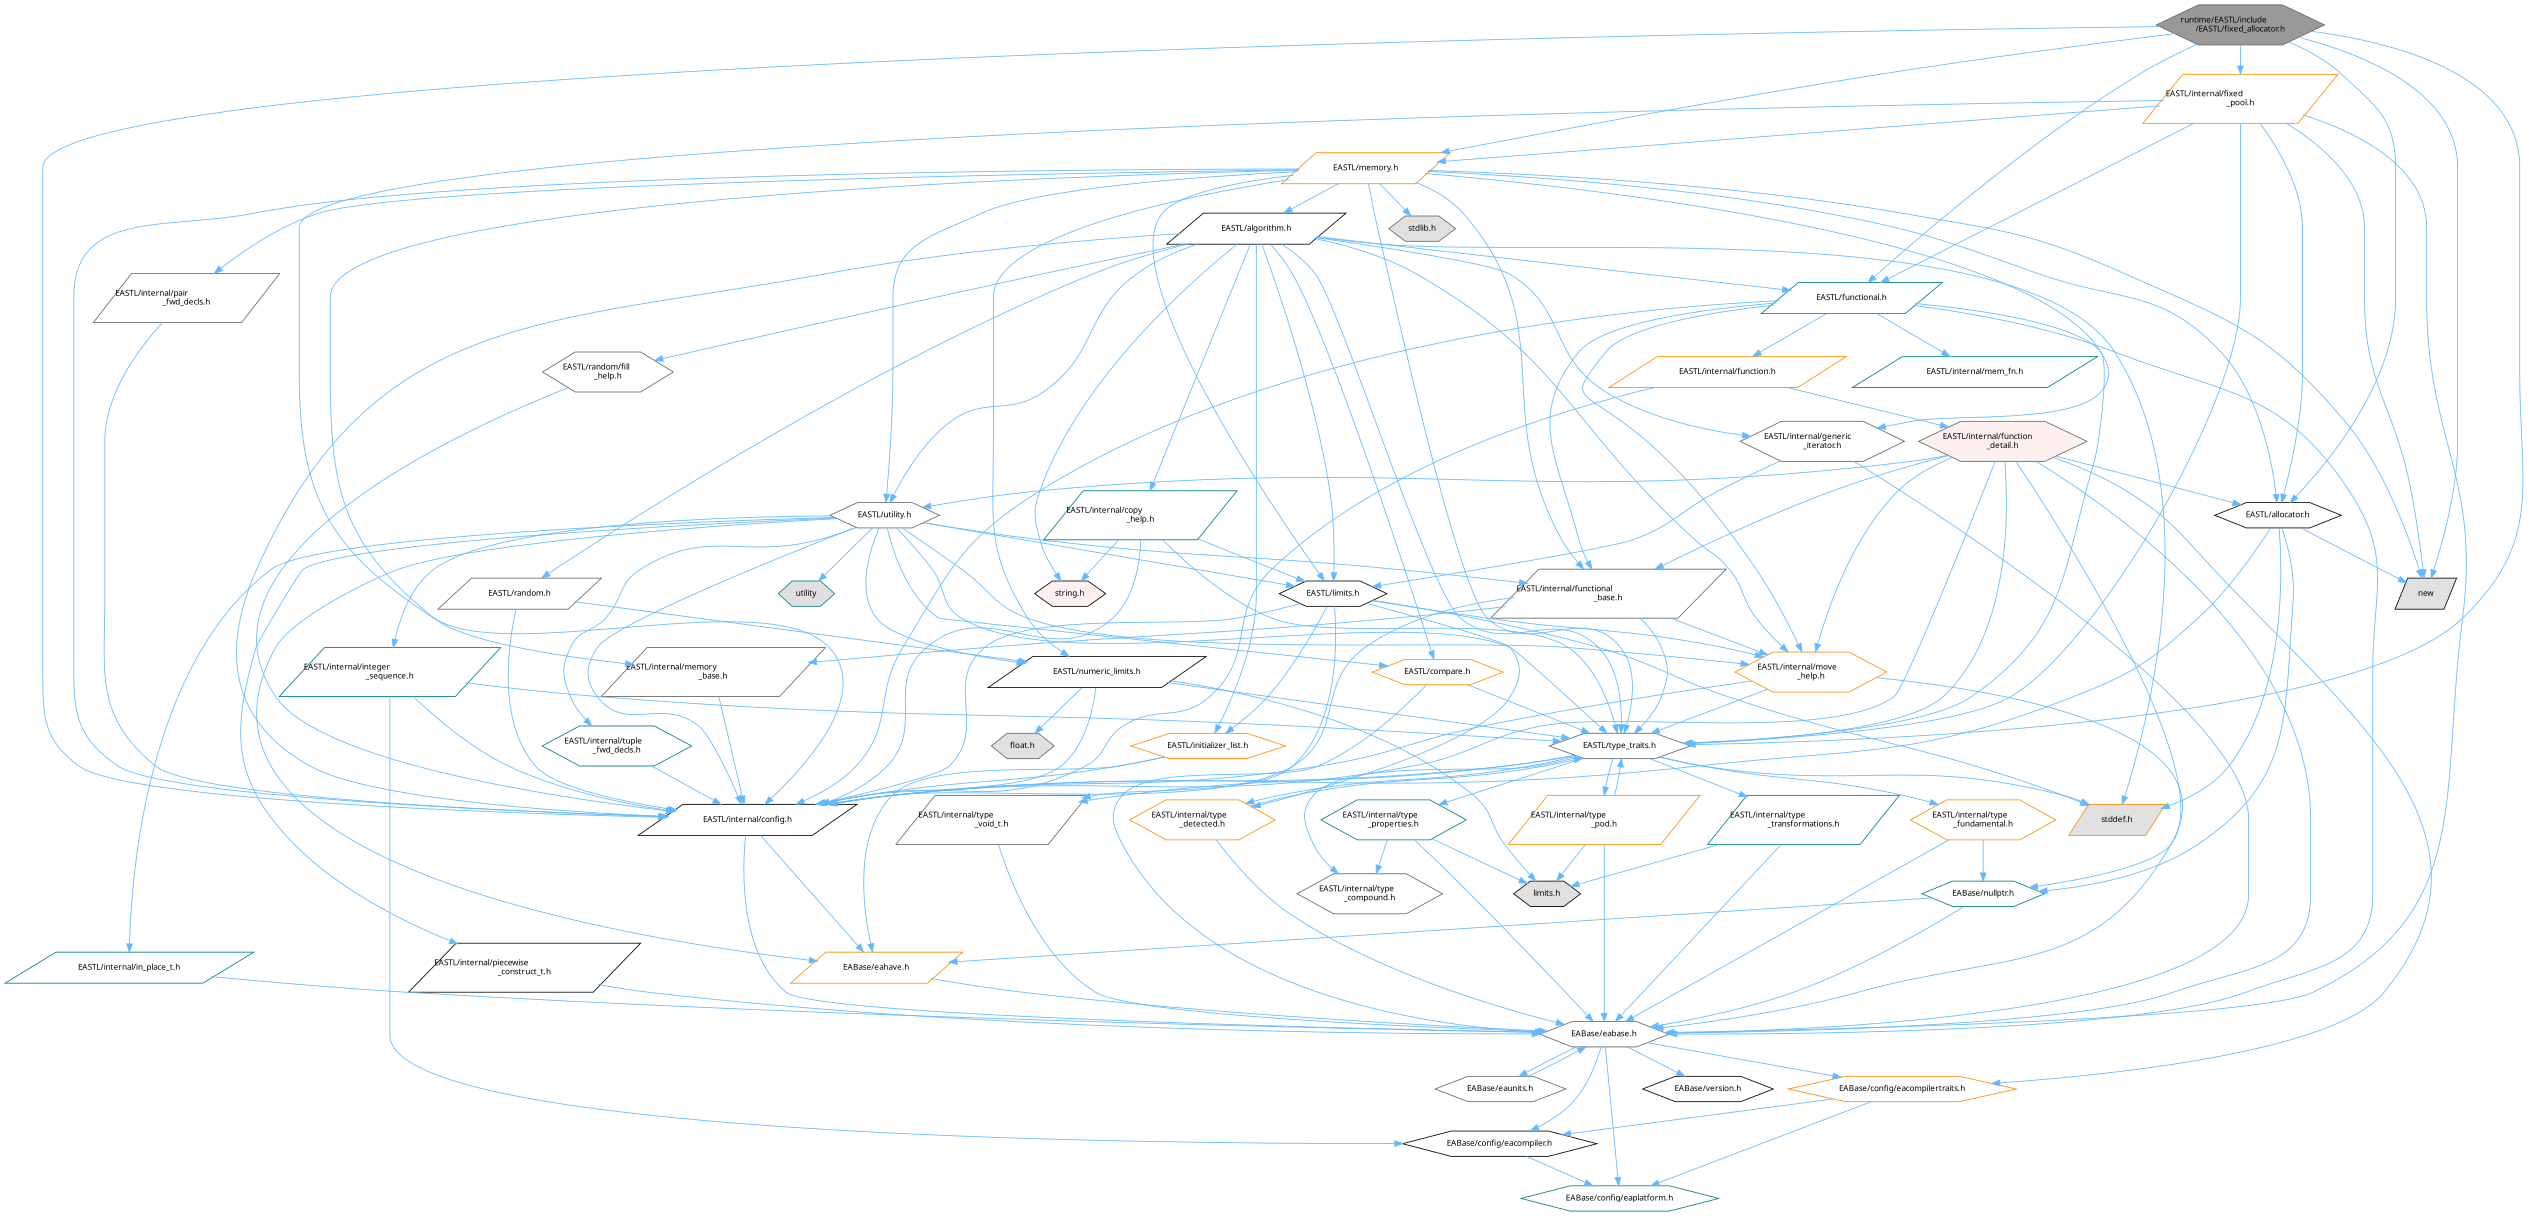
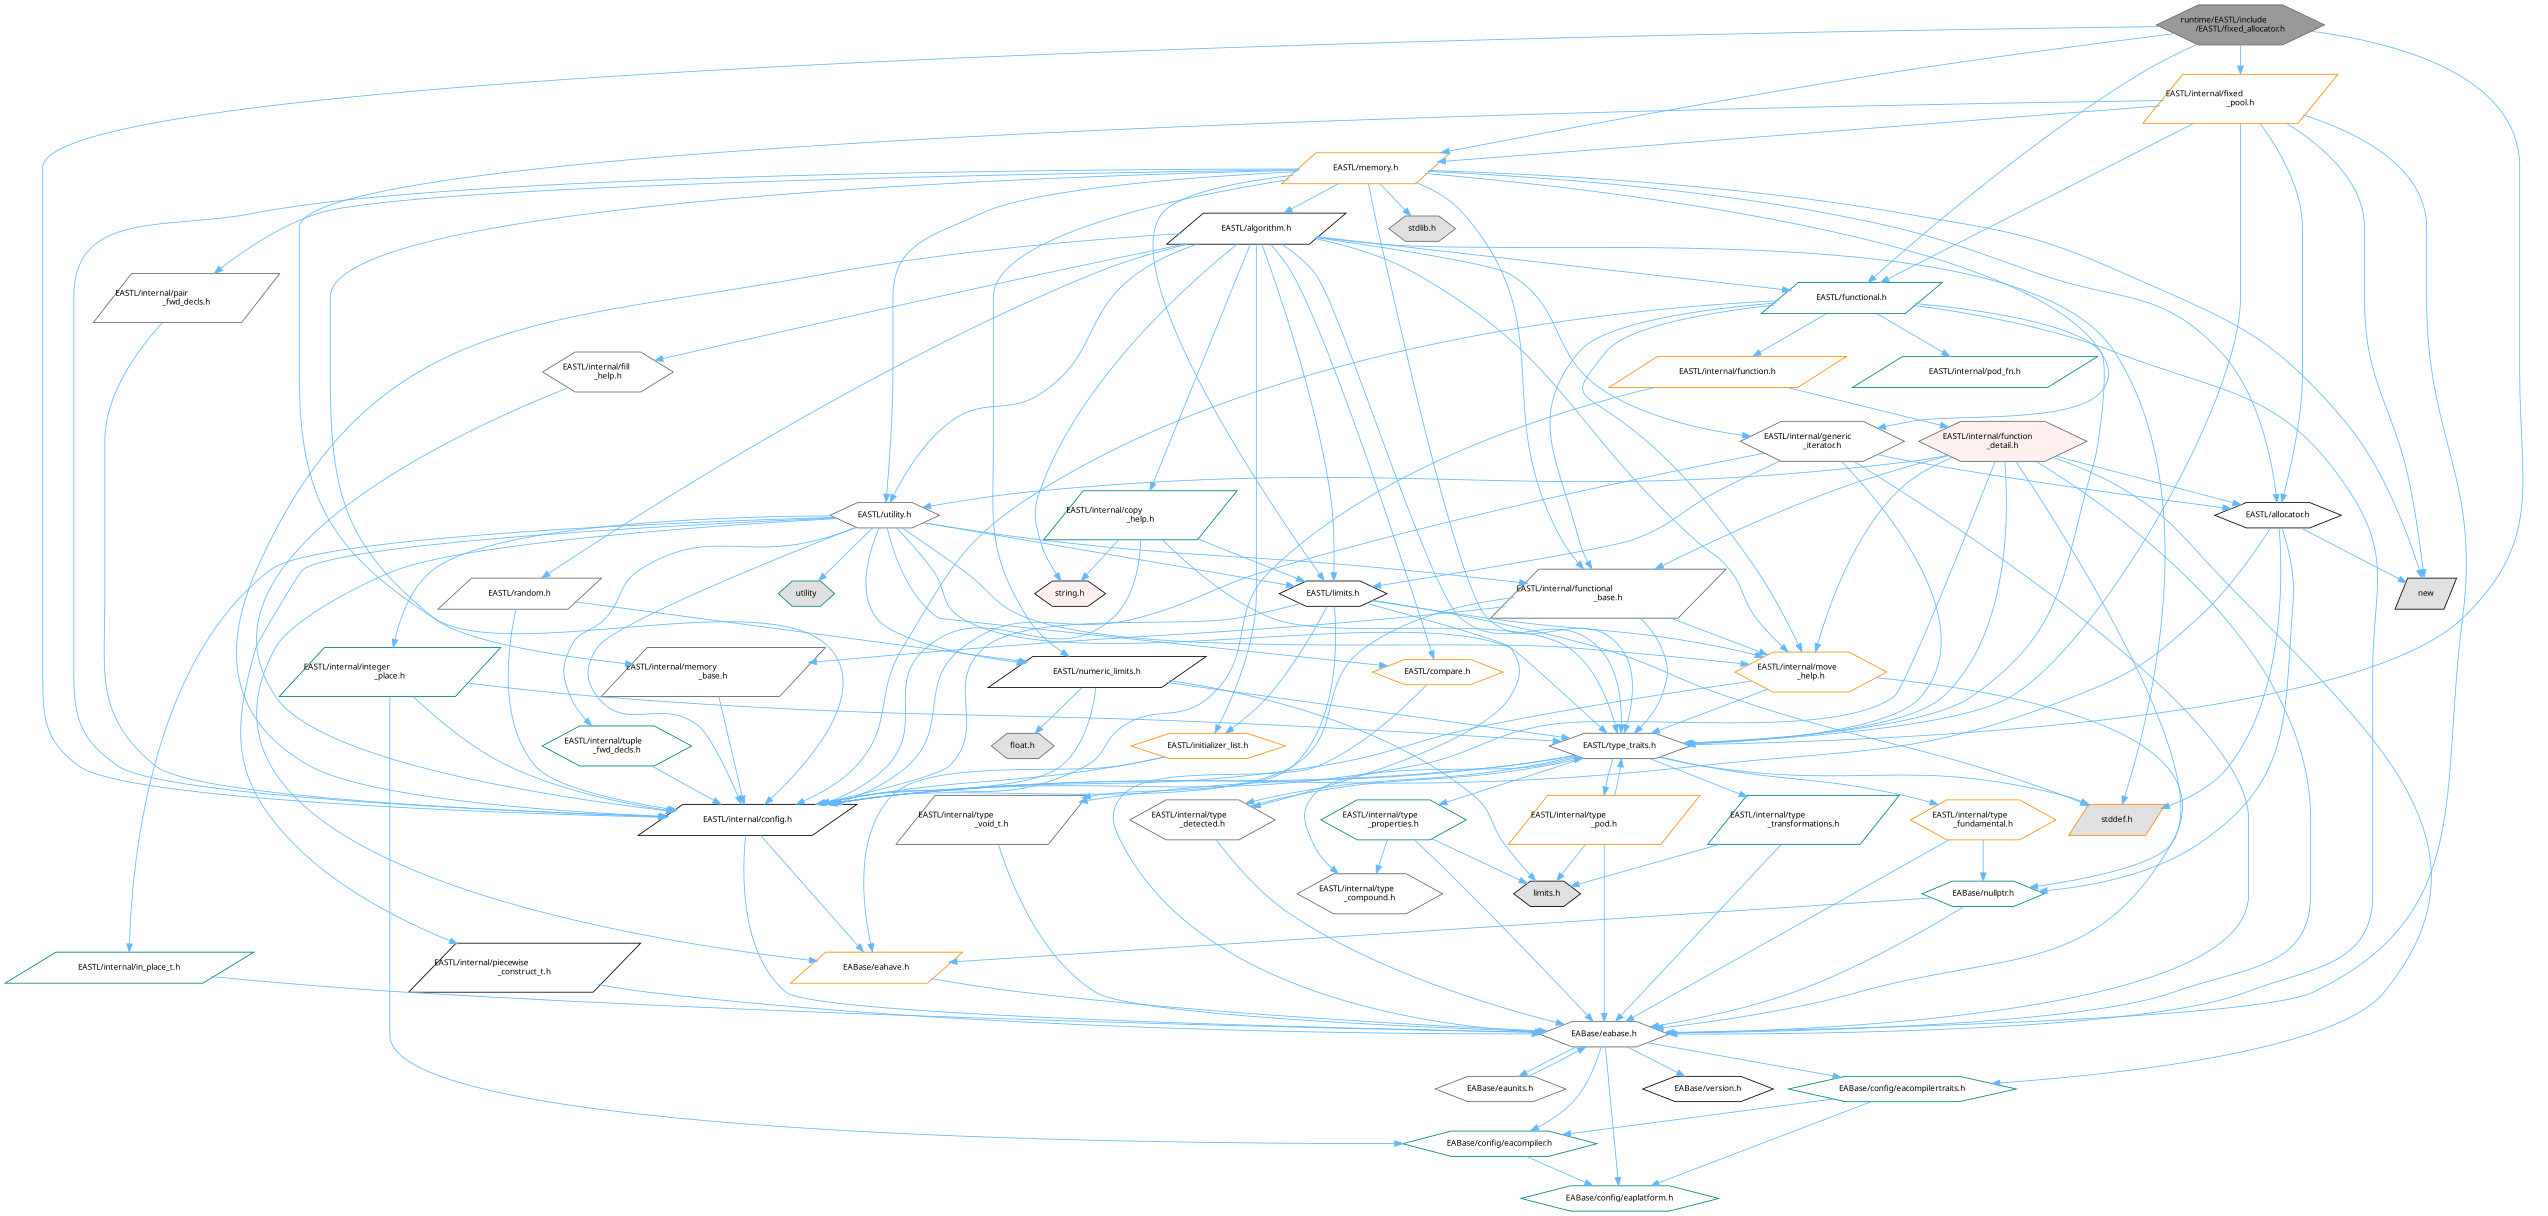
(2396, 259) -> (2050, 484)
(2458, 260) -> none
(608, 372) -> (608, 372)
(1975, 372) -> (1975, 372)
none -> (1234, 582)
(390, 672) -> (390, 672)
(1525, 707) -> (1935, 671)
(1202, 820) -> (1202, 820)
(1902, 1089) -> (1902, 1089)
(1500, 1144) -> (1500, 1144)
